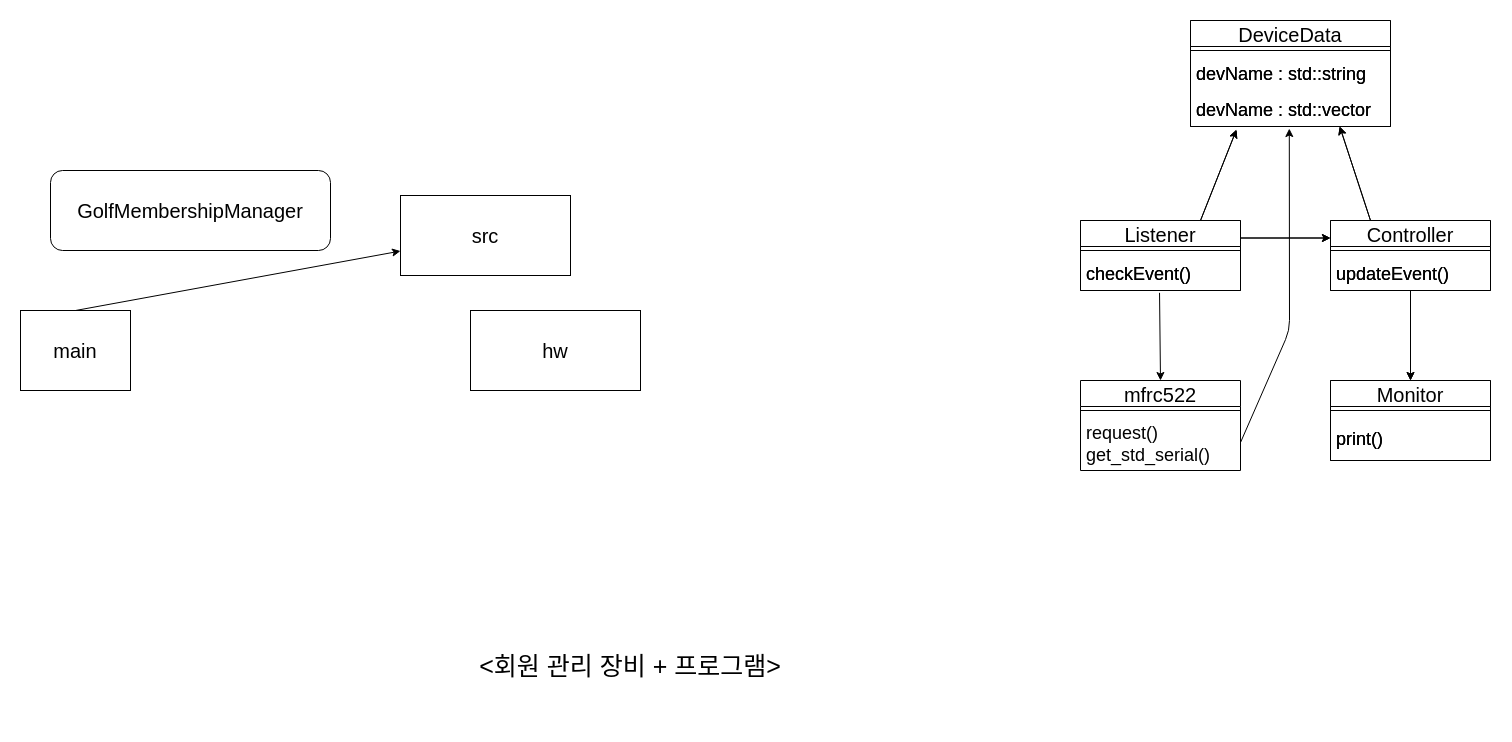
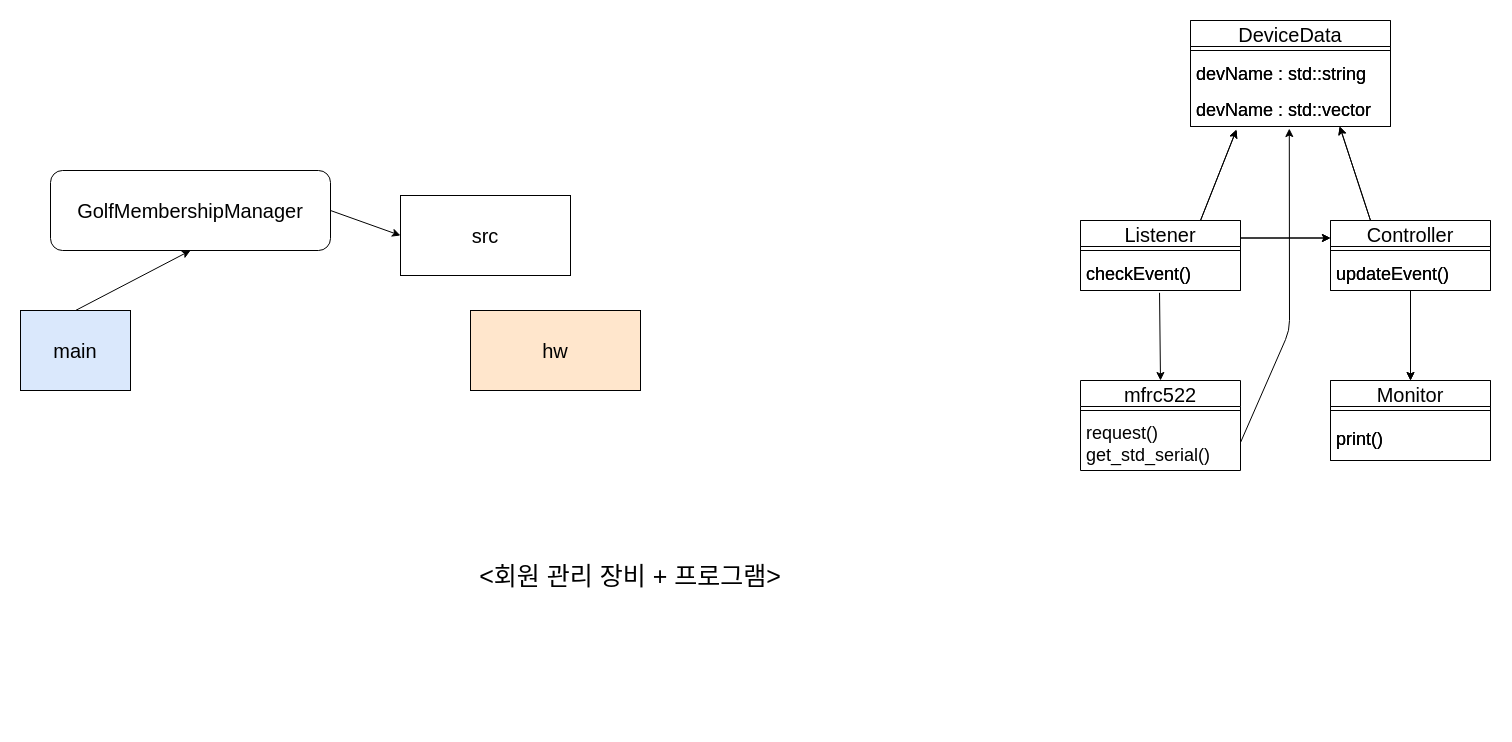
none -> (362, 222)
(235, 281) -> (130, 282)
(76, 351) -> (76, 351)
(556, 351) -> (556, 351)
(631, 666) -> (631, 576)
